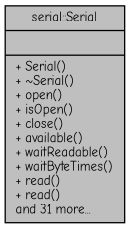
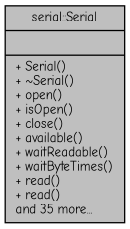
(53, 210) -> (55, 210)
